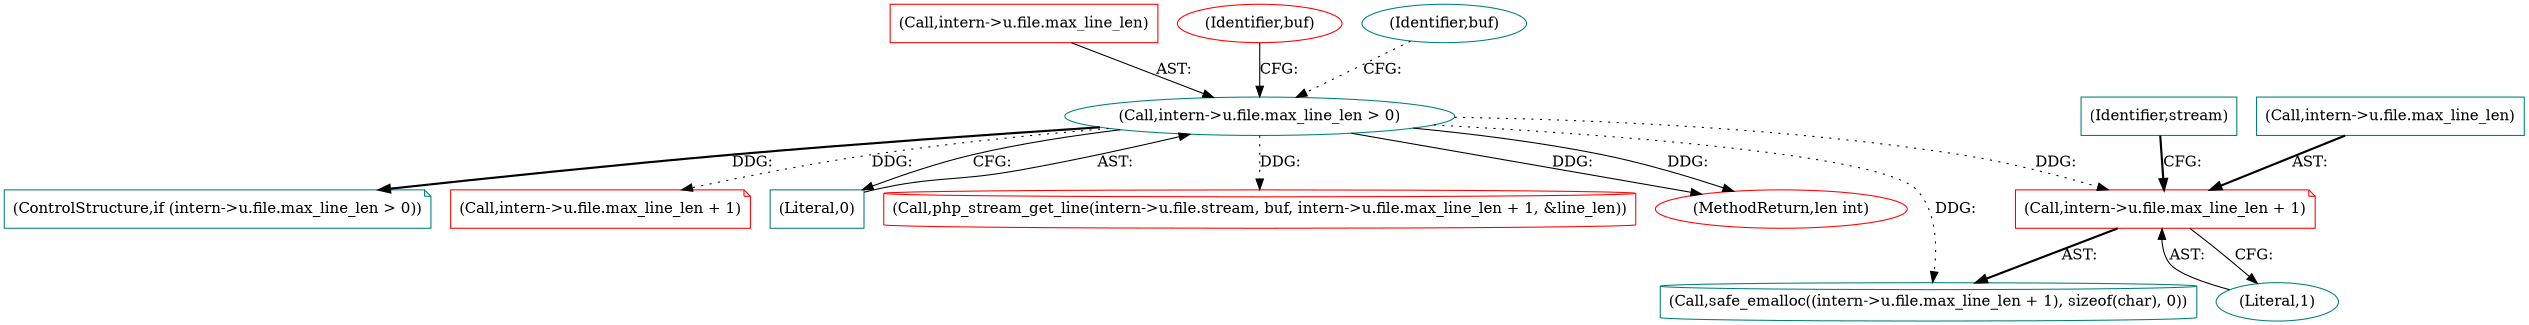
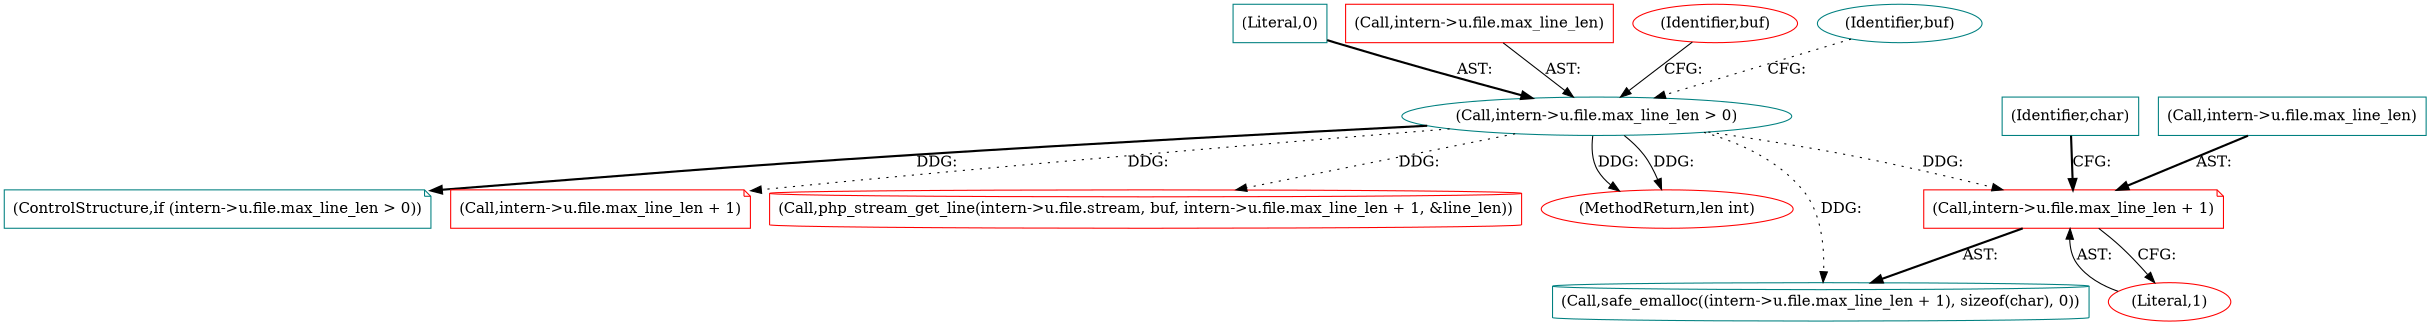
(2159, 116) -> (2070, 116)
(995, 150) -> none
(1023, 170) -> (1424, 68)
(2277, 302) -> (2170, 302)
